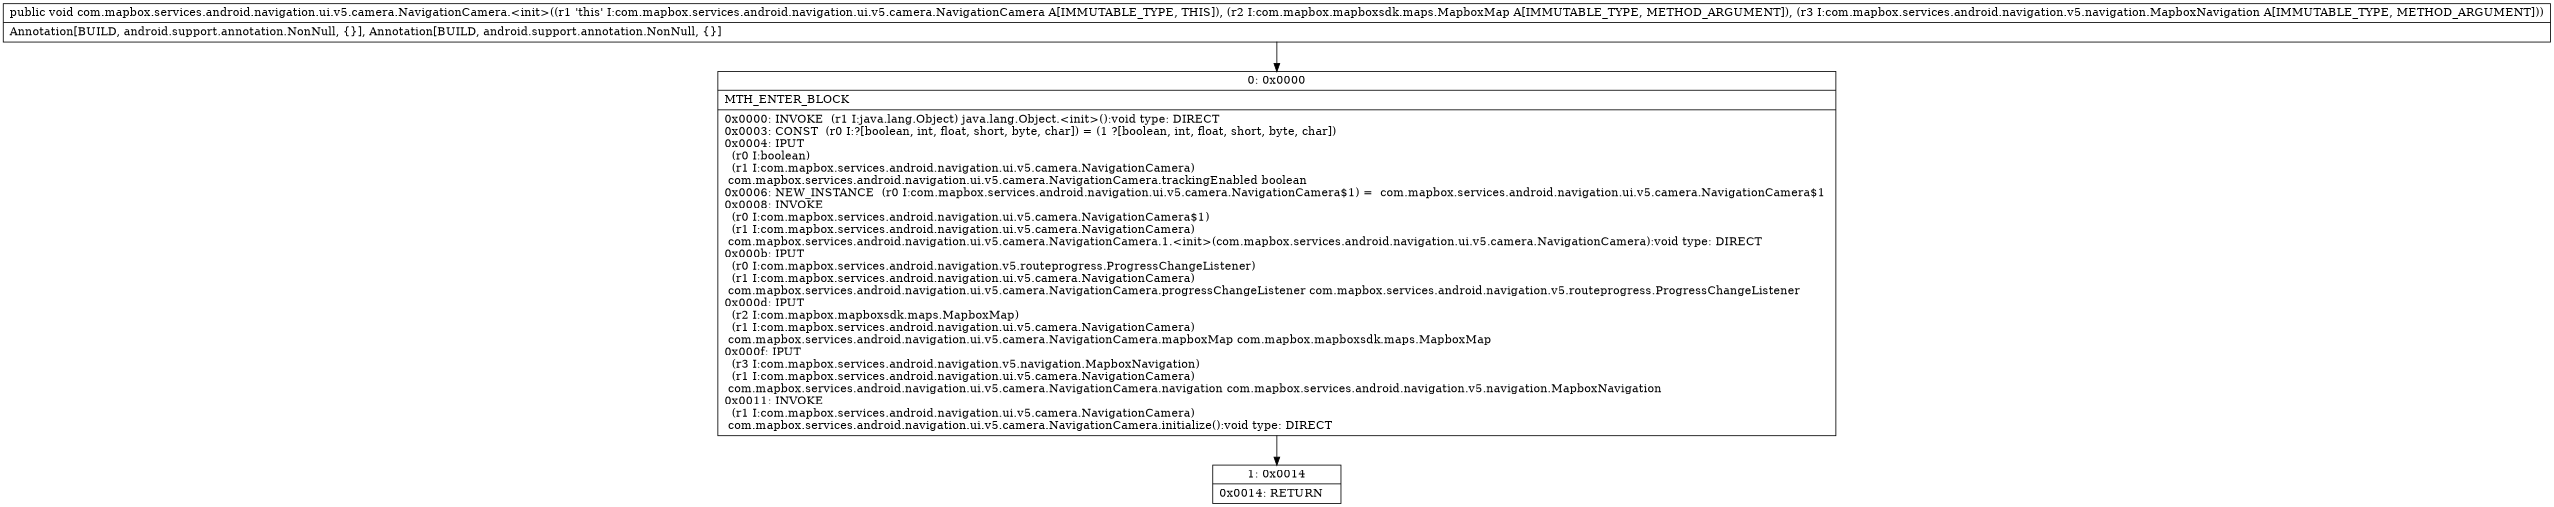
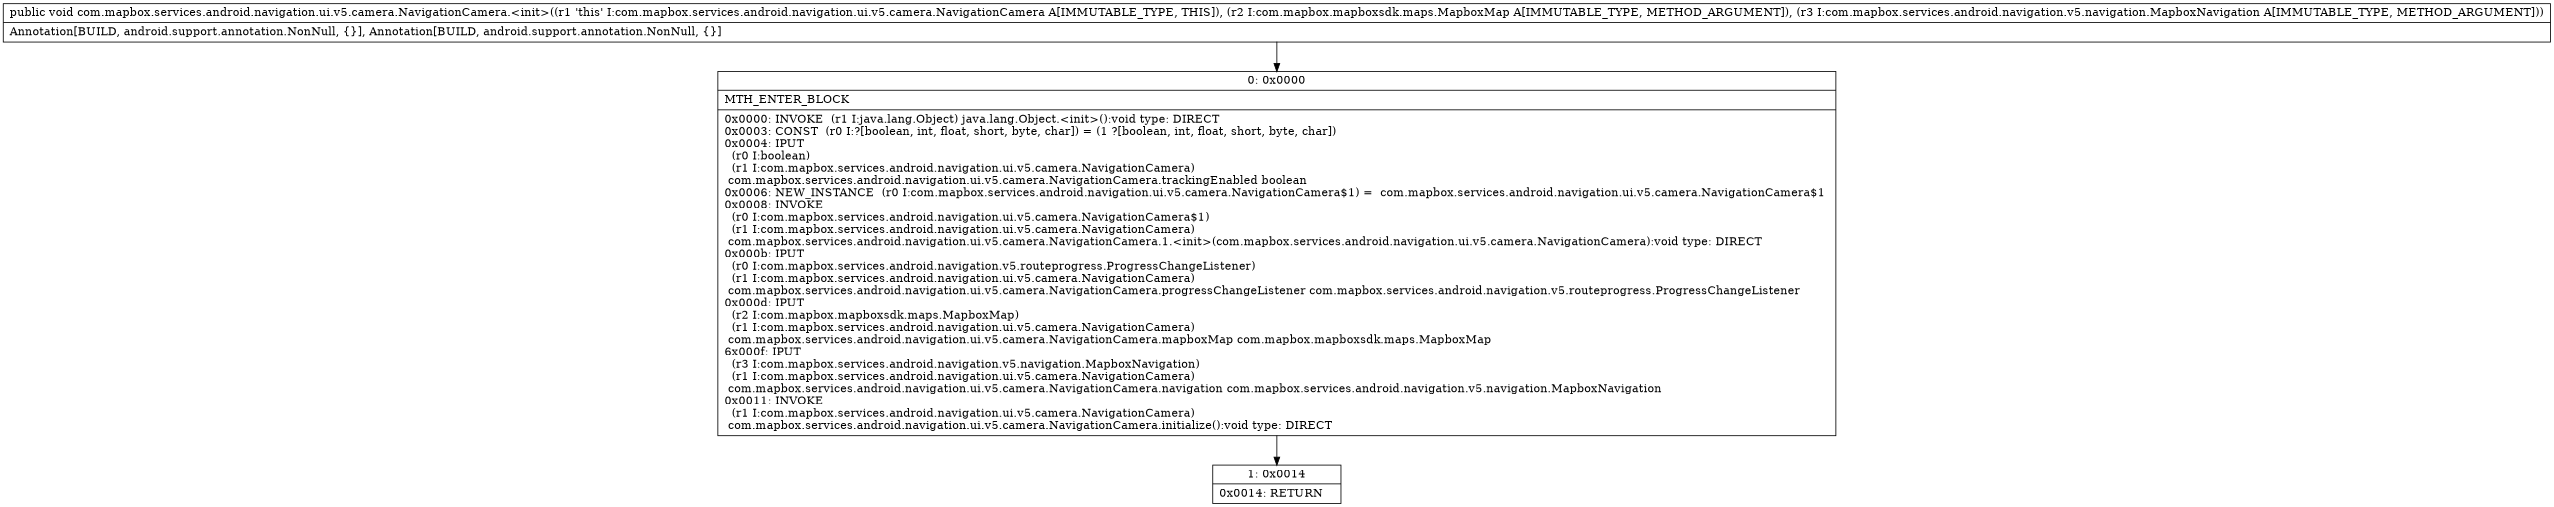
(766, 352) -> (766, 352)
